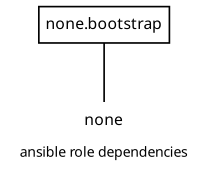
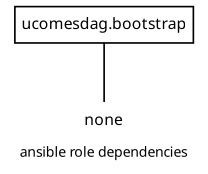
(104, 25) -> (104, 25)
